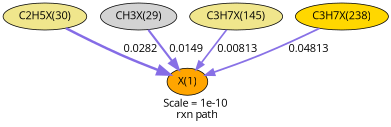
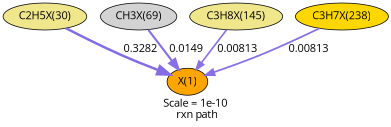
(139, 16) -> (139, 16)
(236, 16) -> (236, 16)
(139, 49) -> (139, 49)
(307, 49) -> (307, 49)
